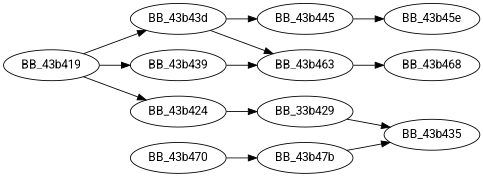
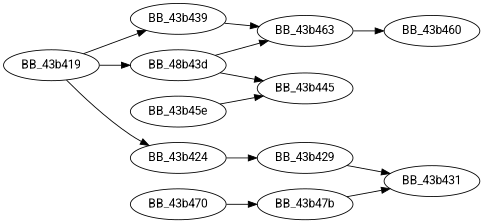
(178, 19) -> (178, 65)
(364, 19) -> (237, 101)
(432, 65) -> (432, 31)
(305, 112) -> (305, 158)
(432, 135) -> (432, 181)
